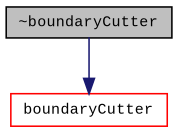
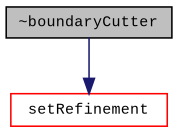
(89, 110) -> (89, 110)
